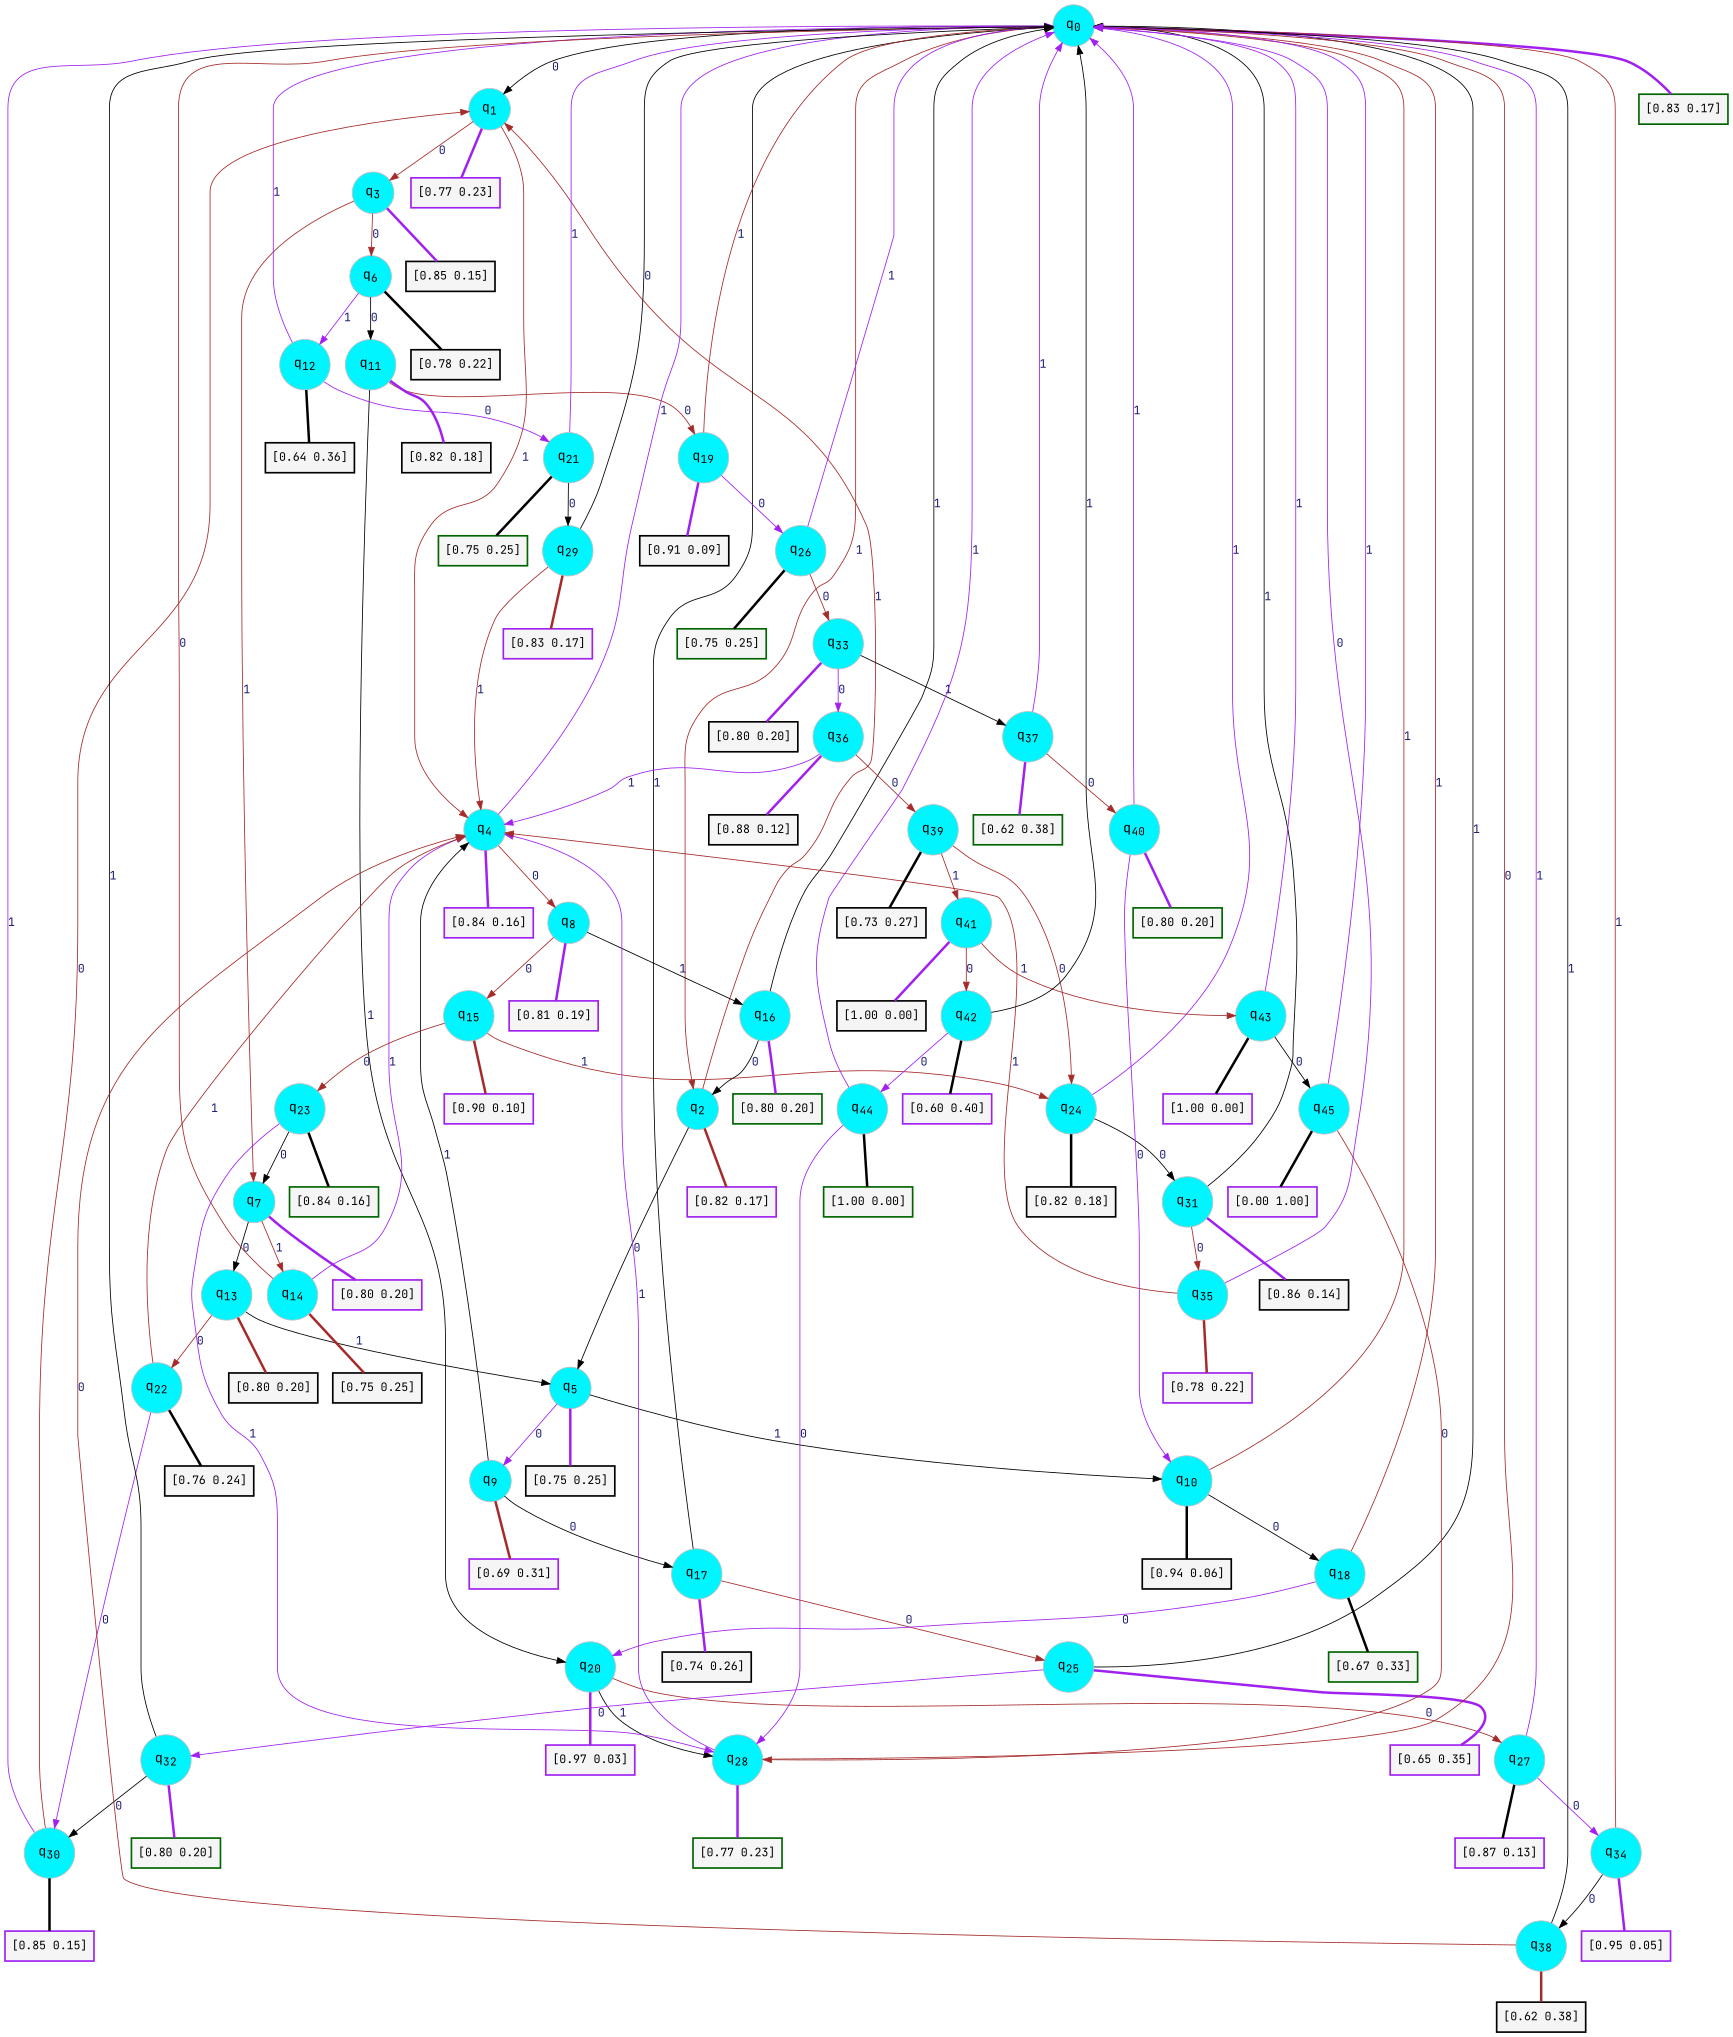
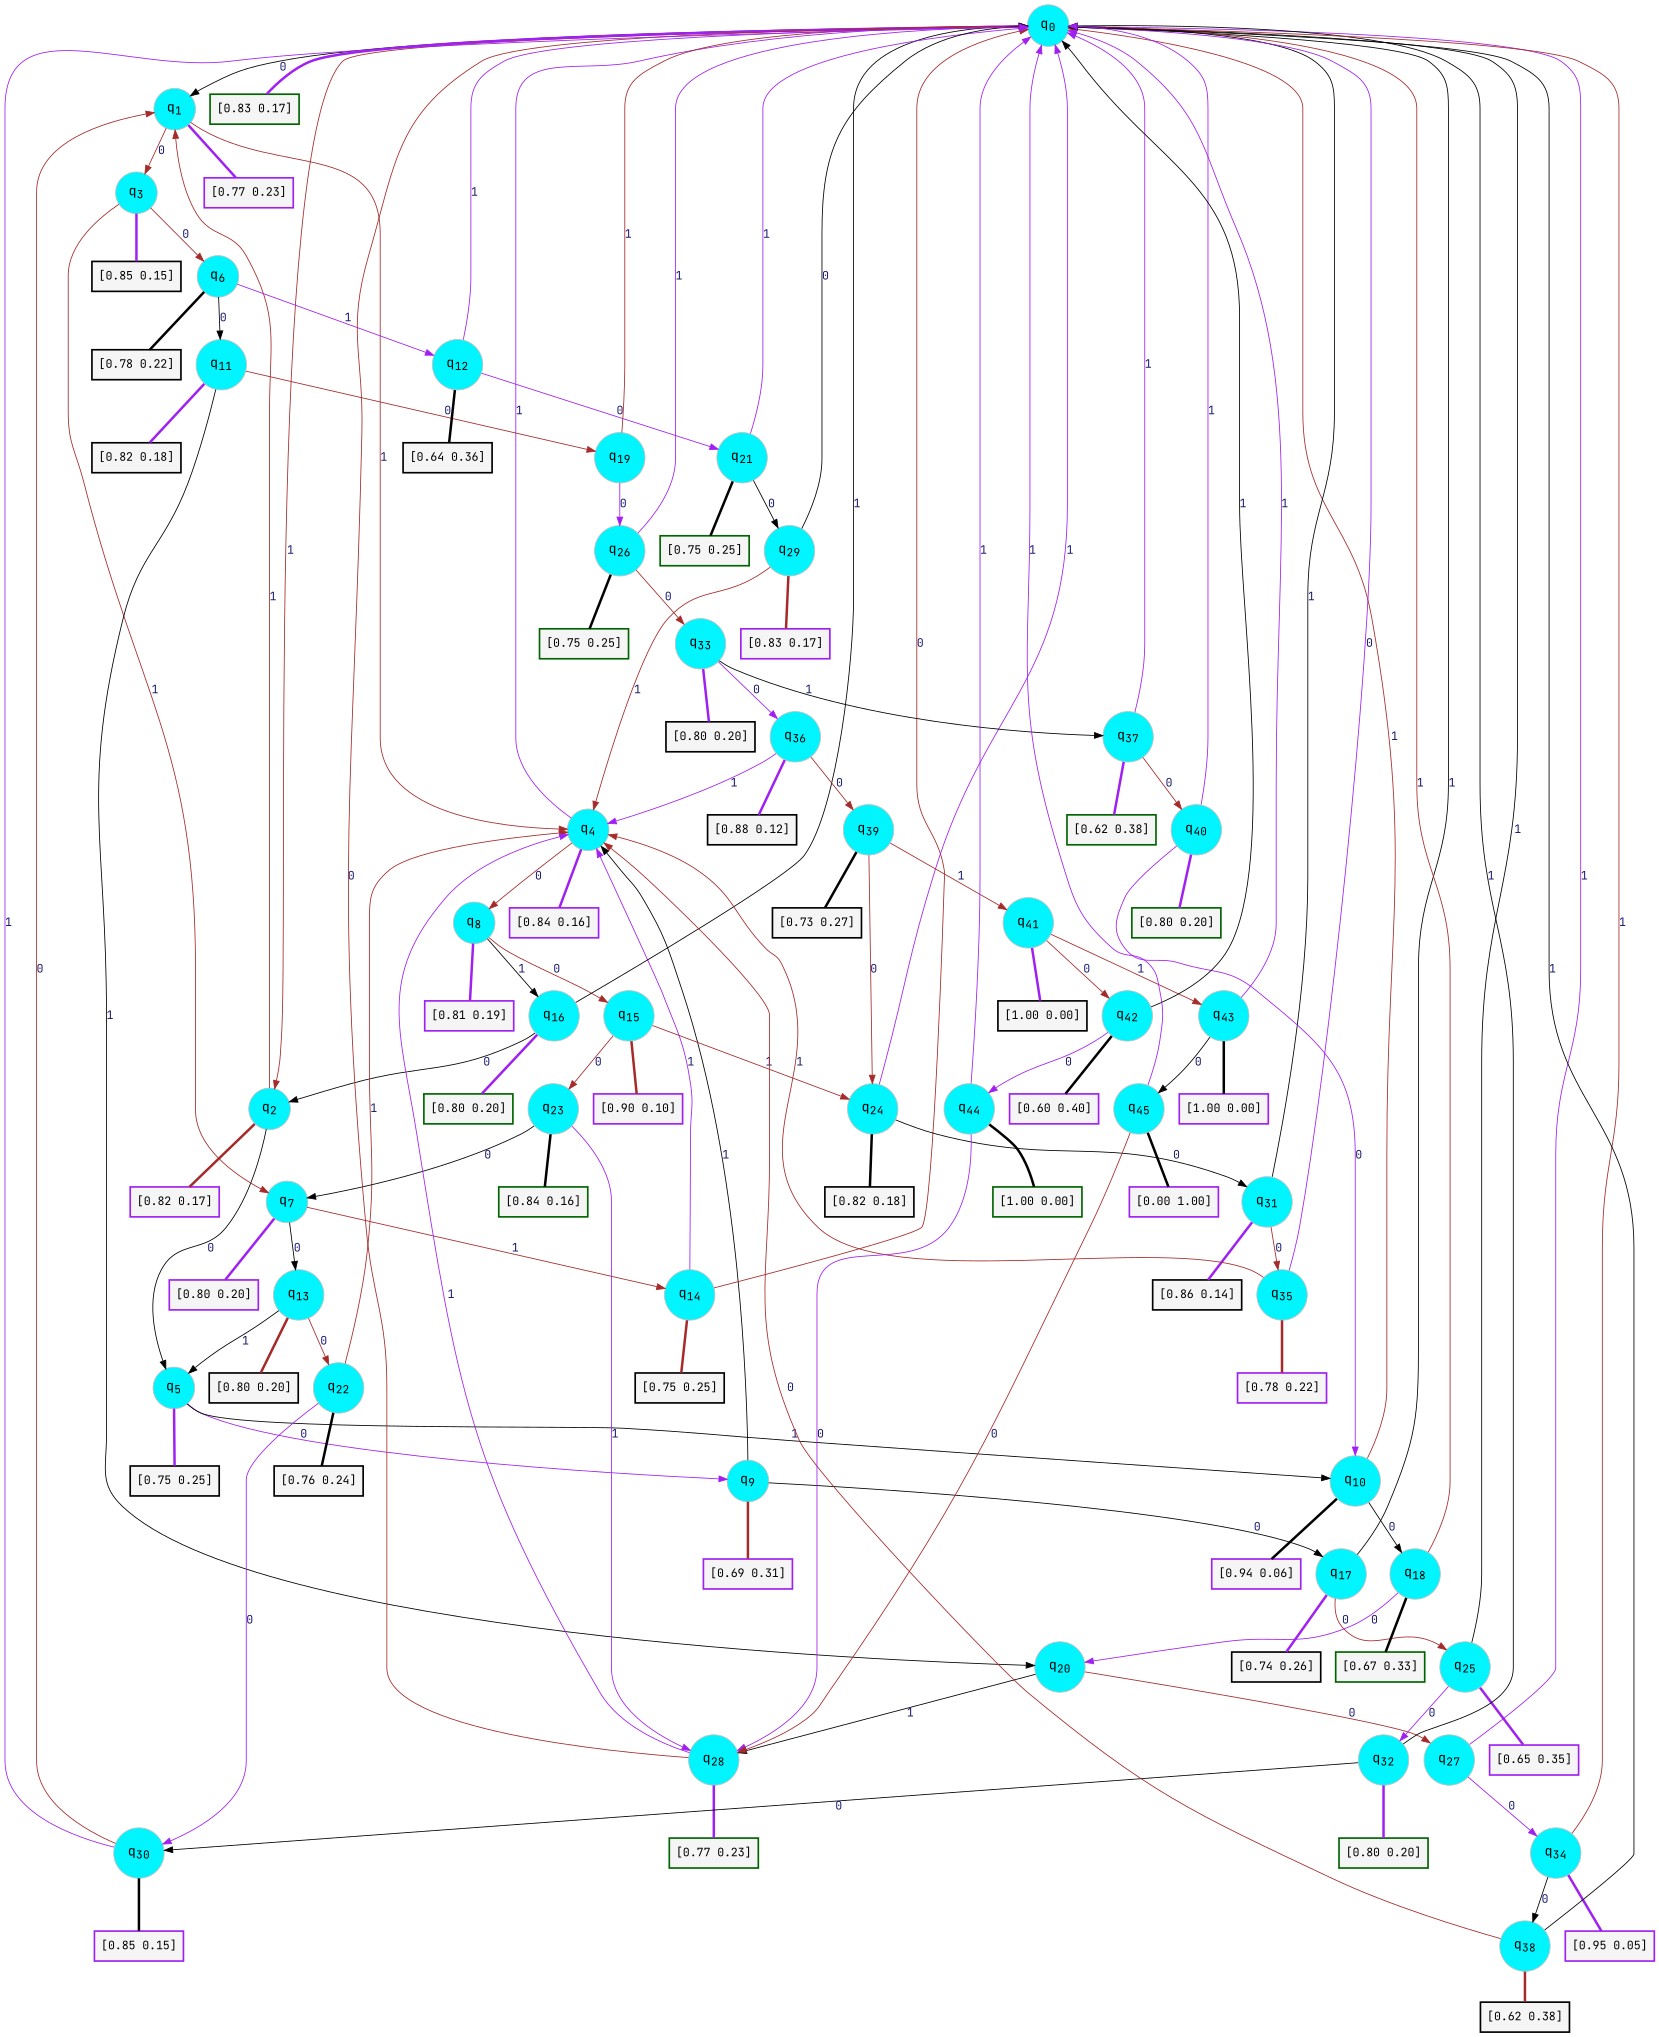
(684, 551) -> none
(1187, 1574) -> (1256, 1574)
(590, 1760) -> none
(1500, 1853) -> none
